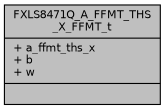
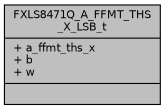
(82, 27) -> (82, 27)
